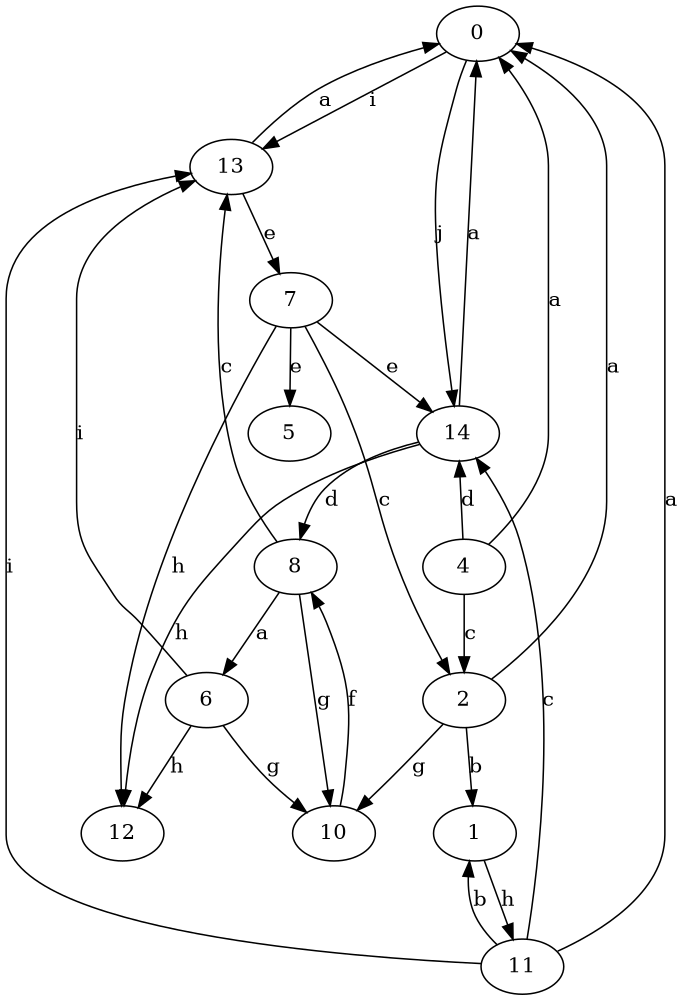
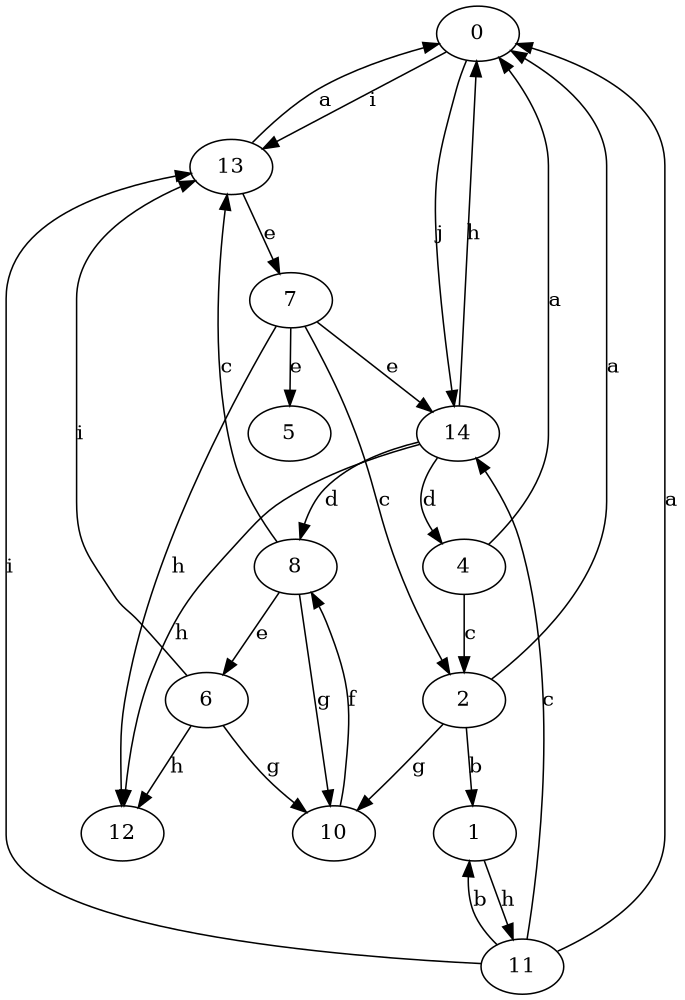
(474, 234) -> (474, 234)
(461, 508) -> (421, 494)
(263, 633) -> (263, 633)
